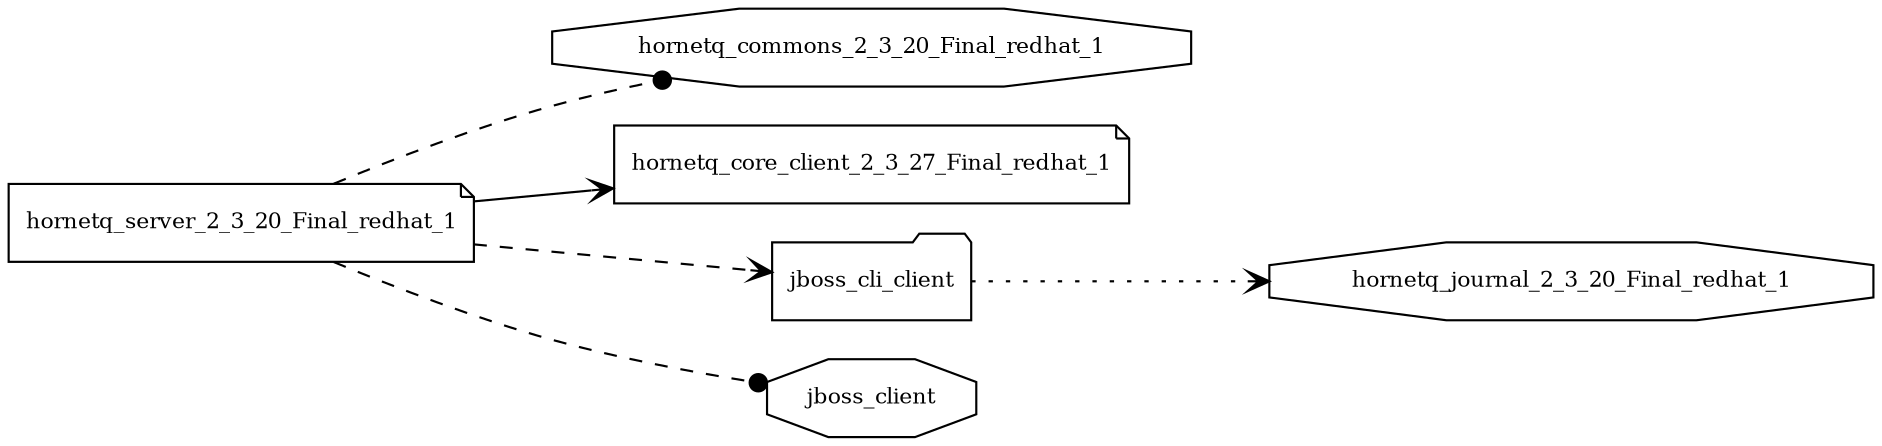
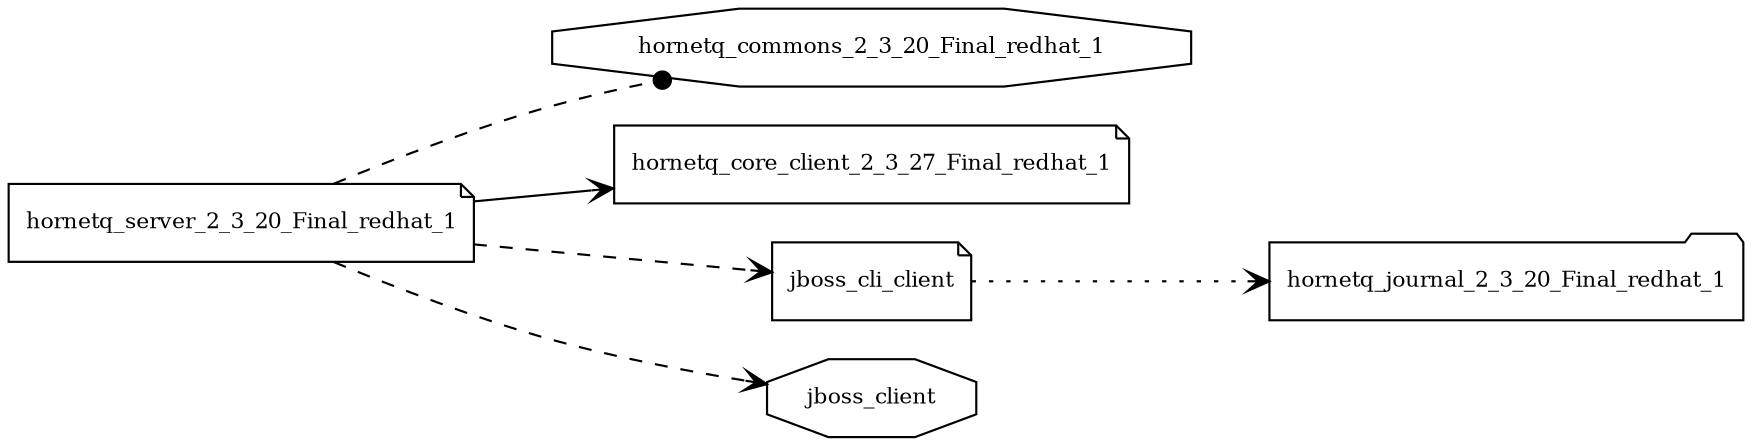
(872, 281) -> (872, 281)
(1571, 281) -> (1506, 281)
(538, 336) -> (535, 335)
